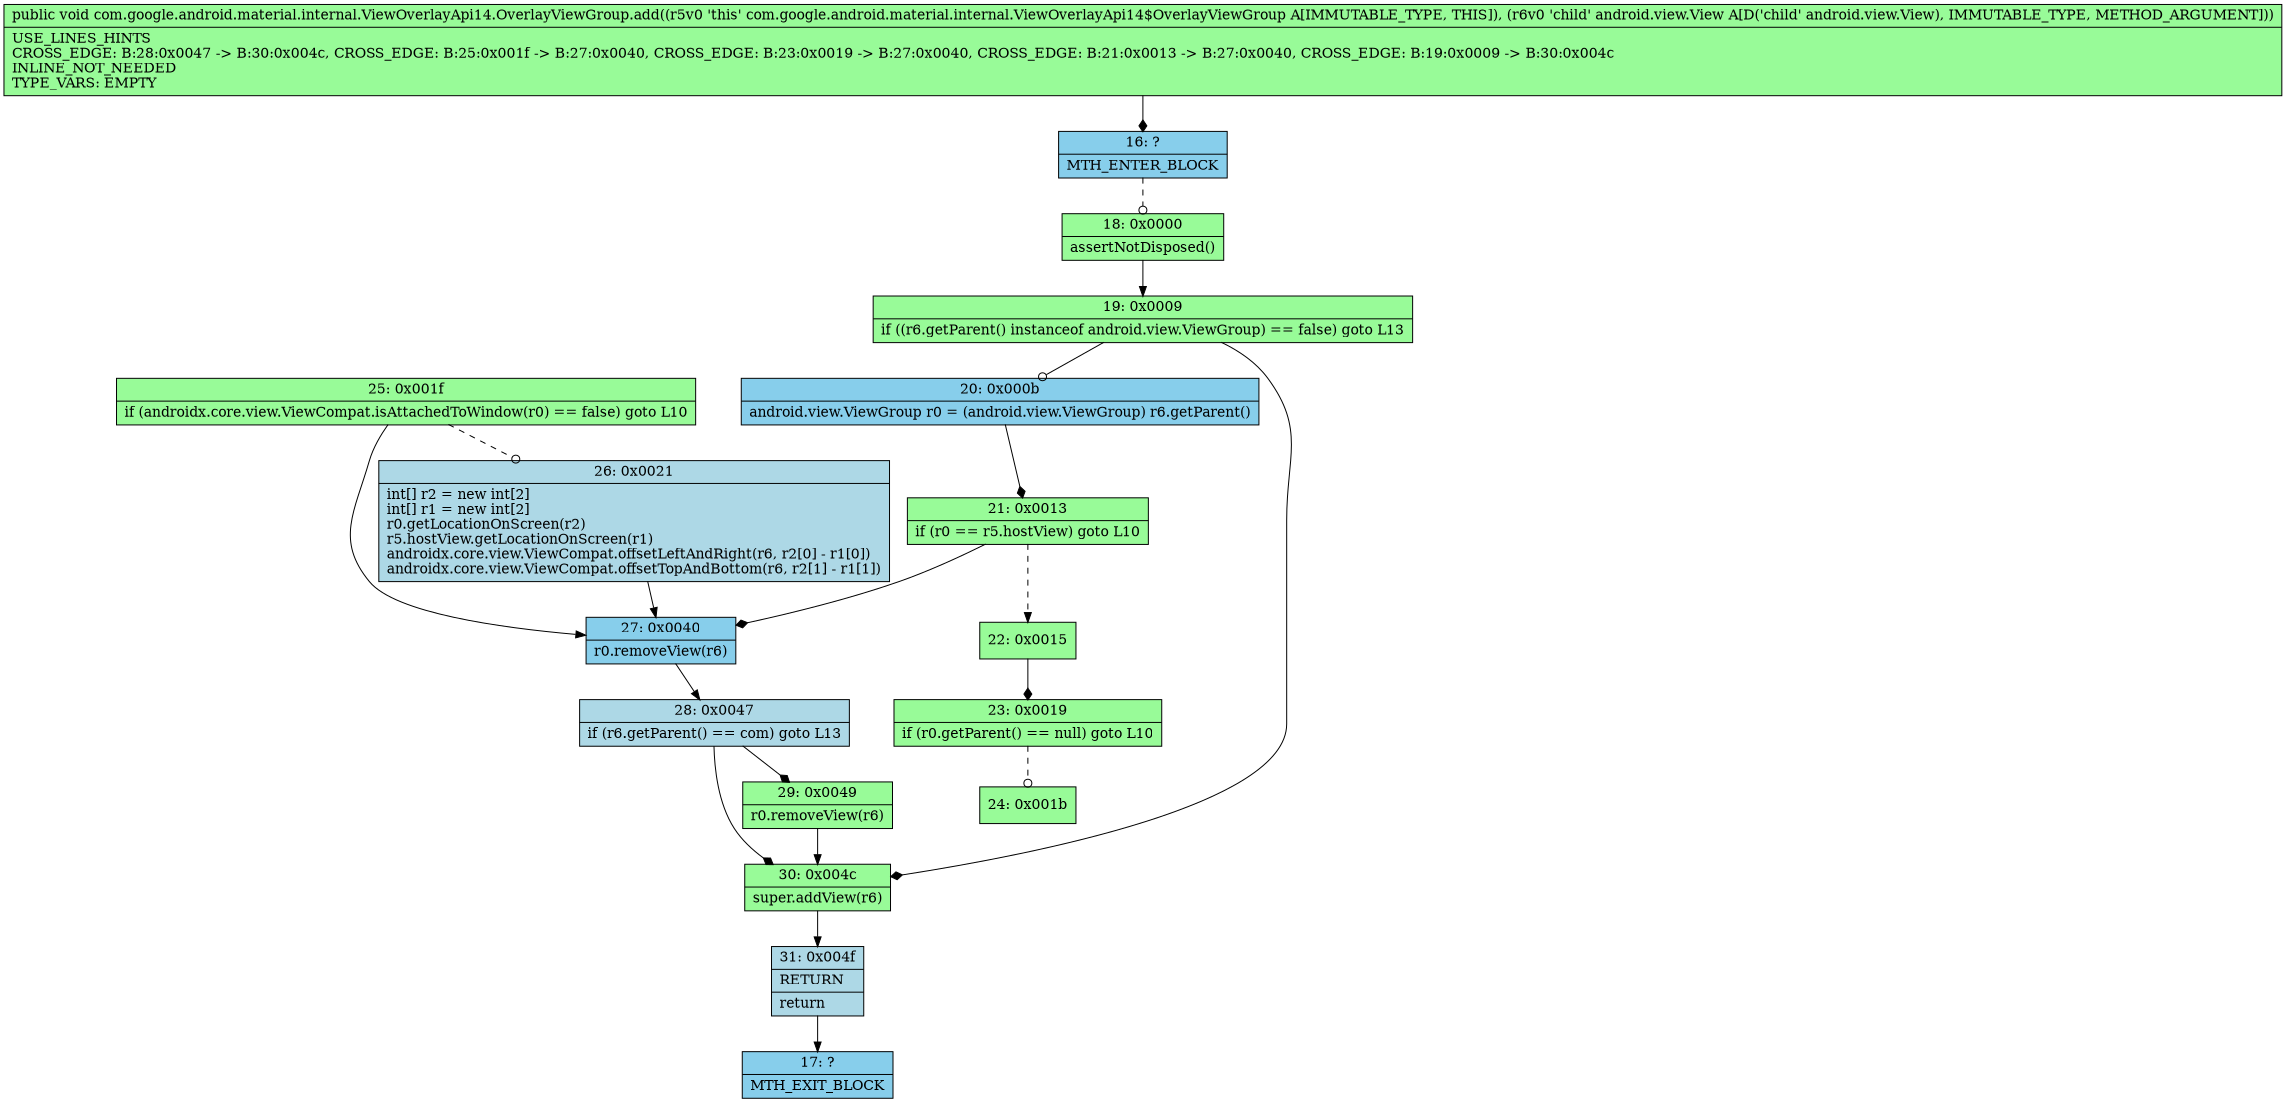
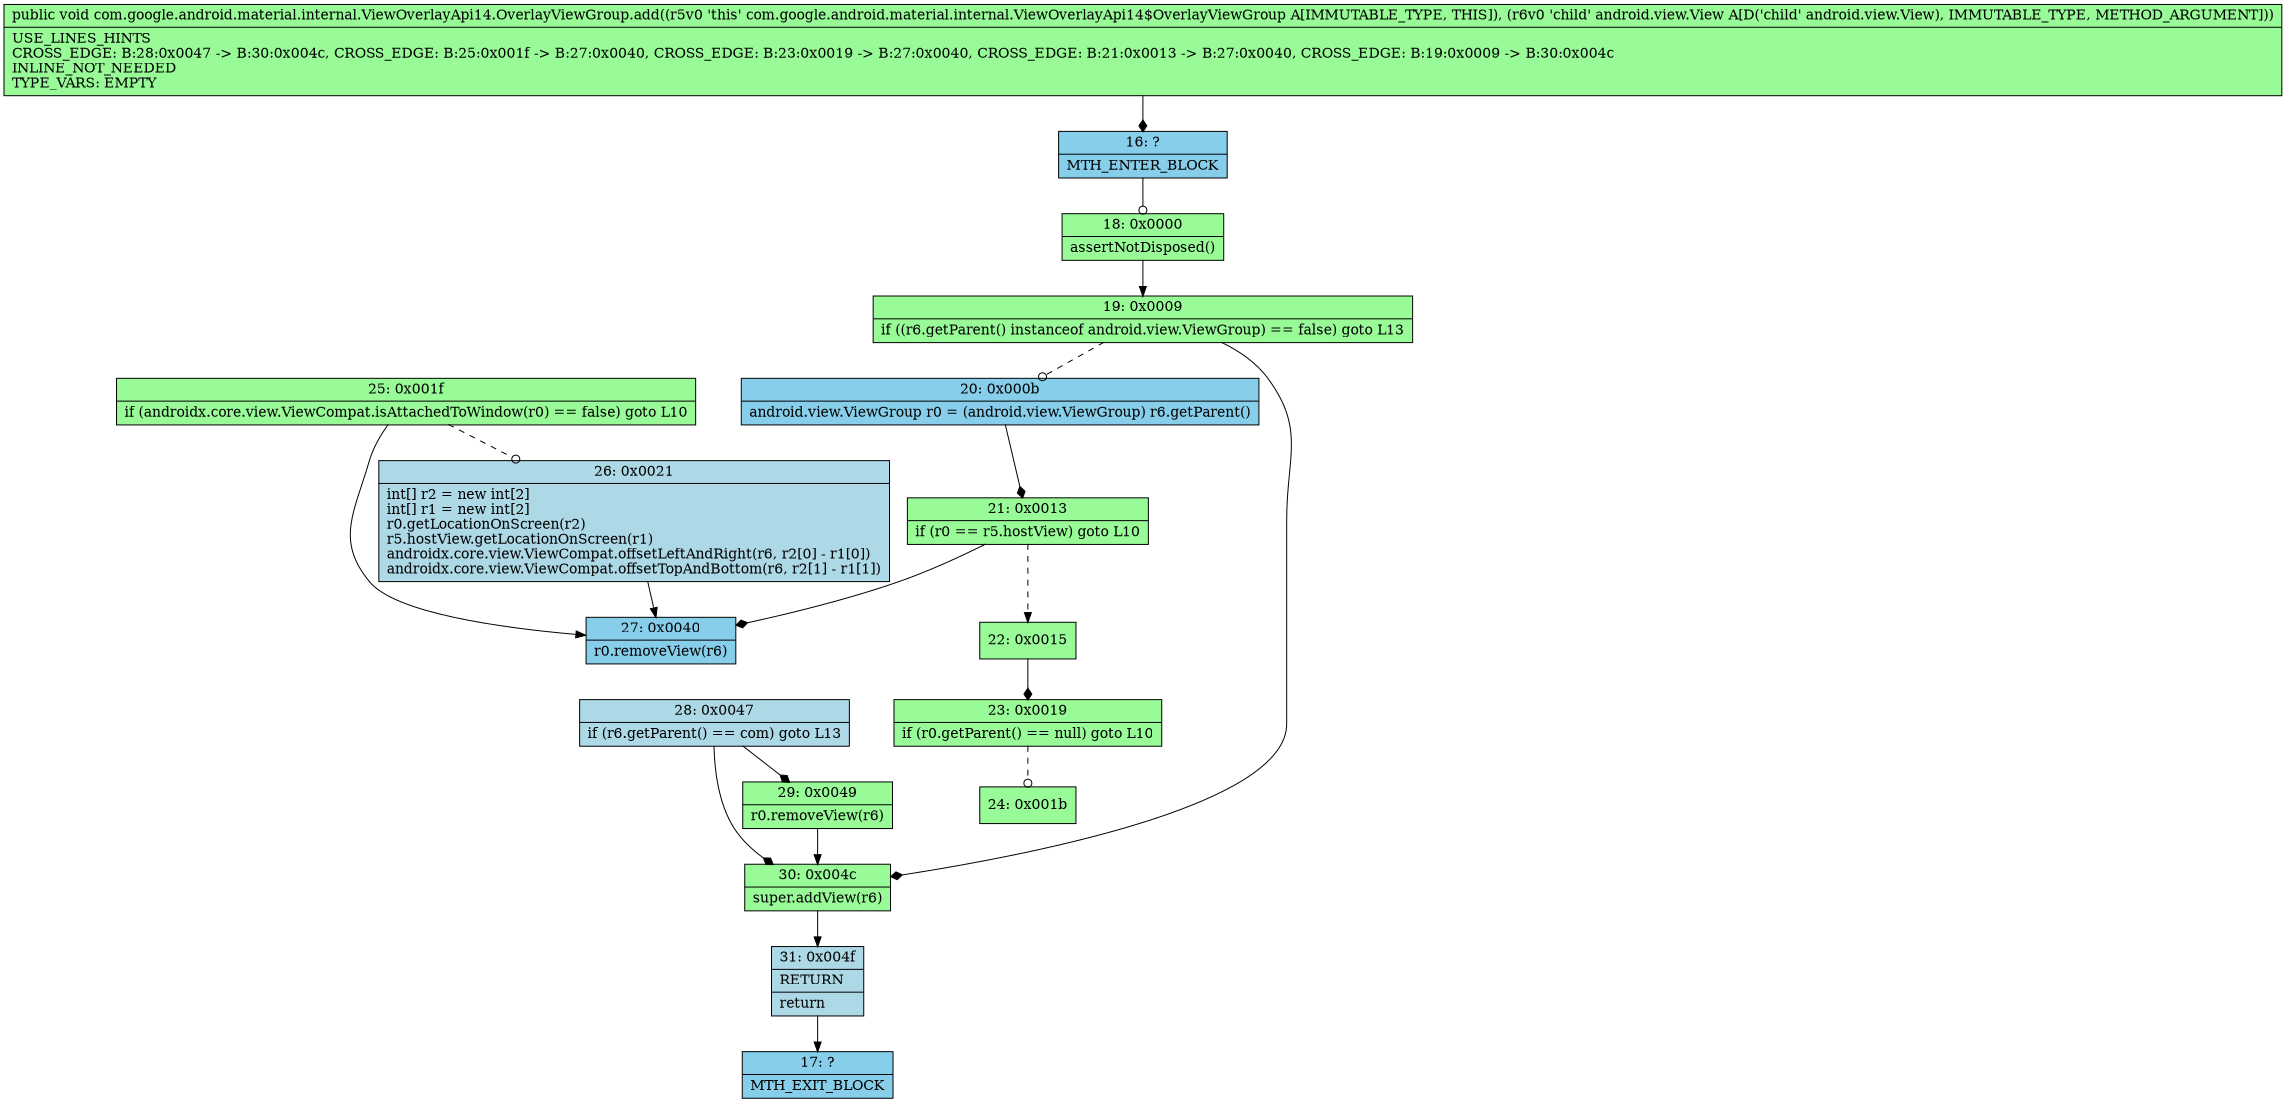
(1143, 192) -> (1143, 192)
(1075, 358) -> (1075, 358)
(685, 678) -> none
